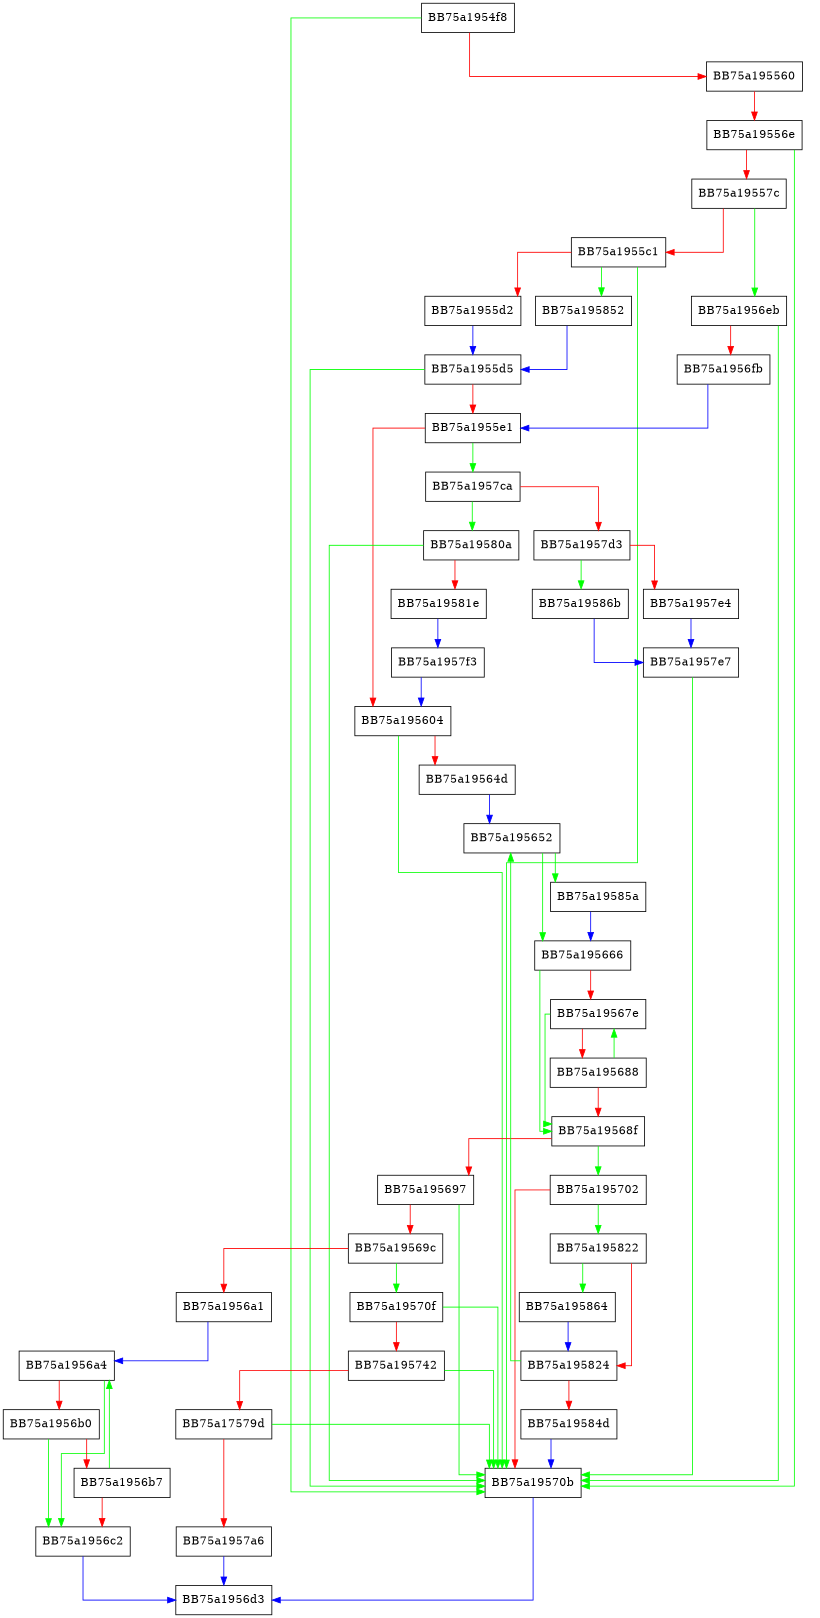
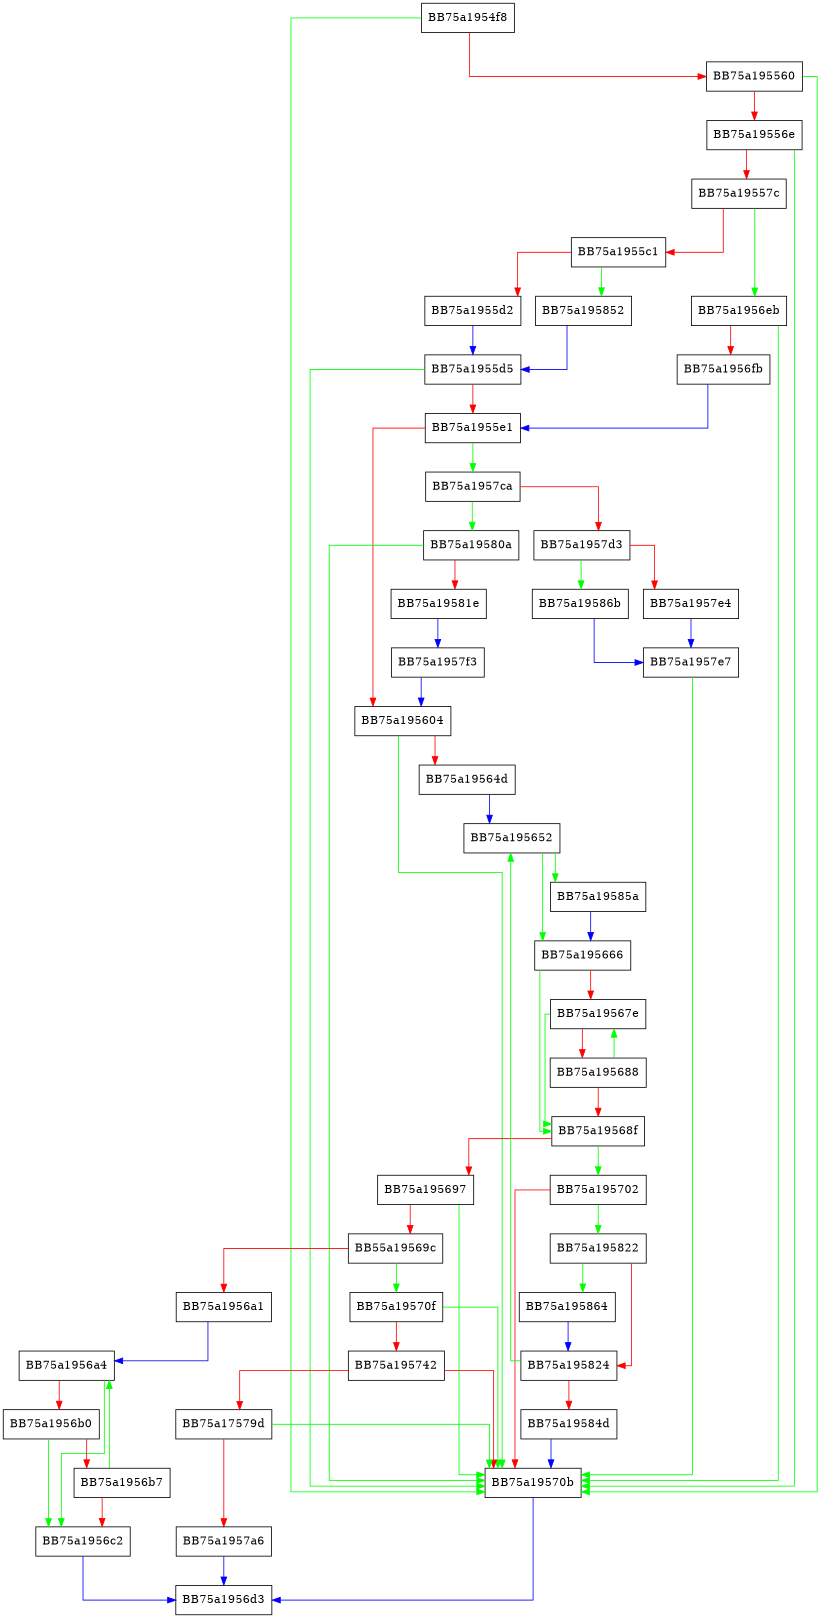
(571, 863) -> (817, 891)
(396, 1249) -> (396, 1249)
(493, 1371) -> (493, 1371)
